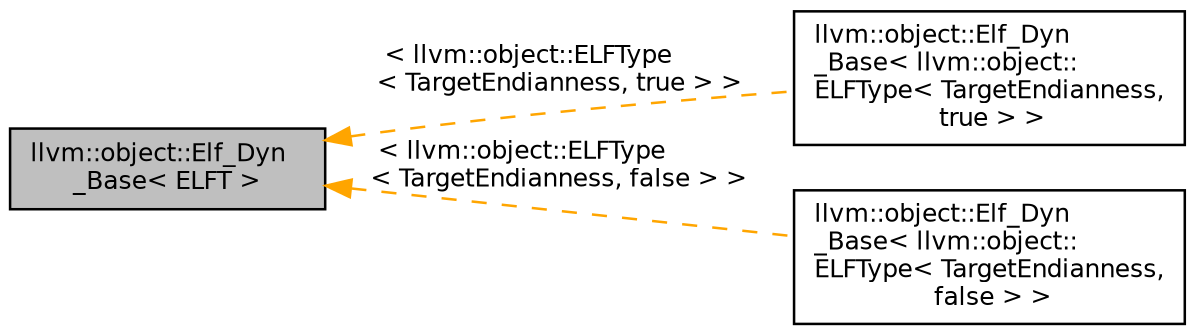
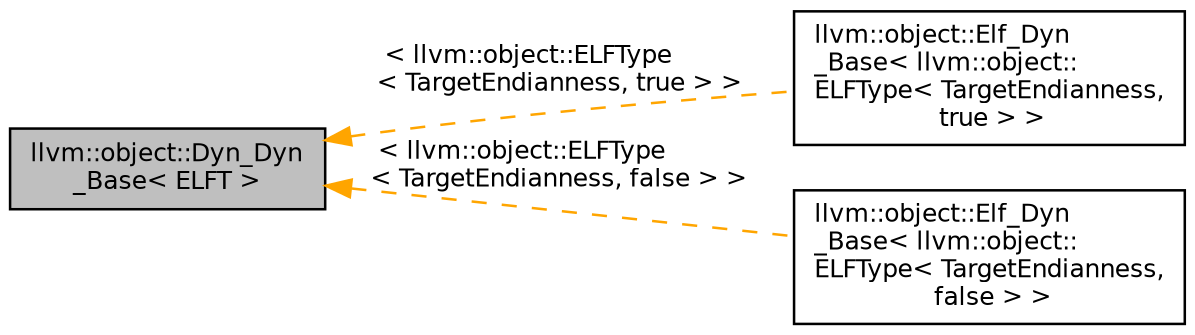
(168, 169) -> (168, 169)
